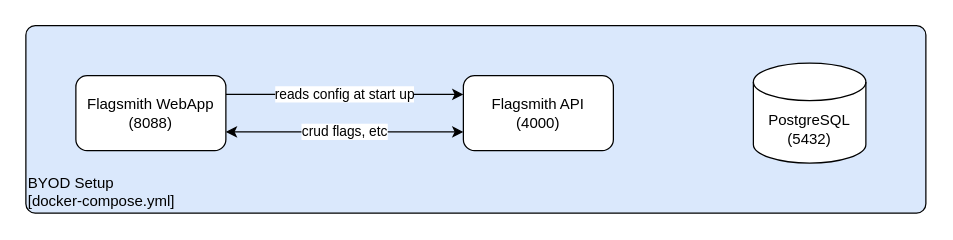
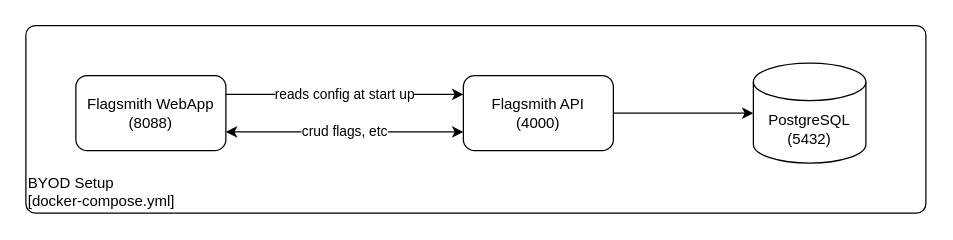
none -> (679, 113)
(108, 191) -> (108, 191)
